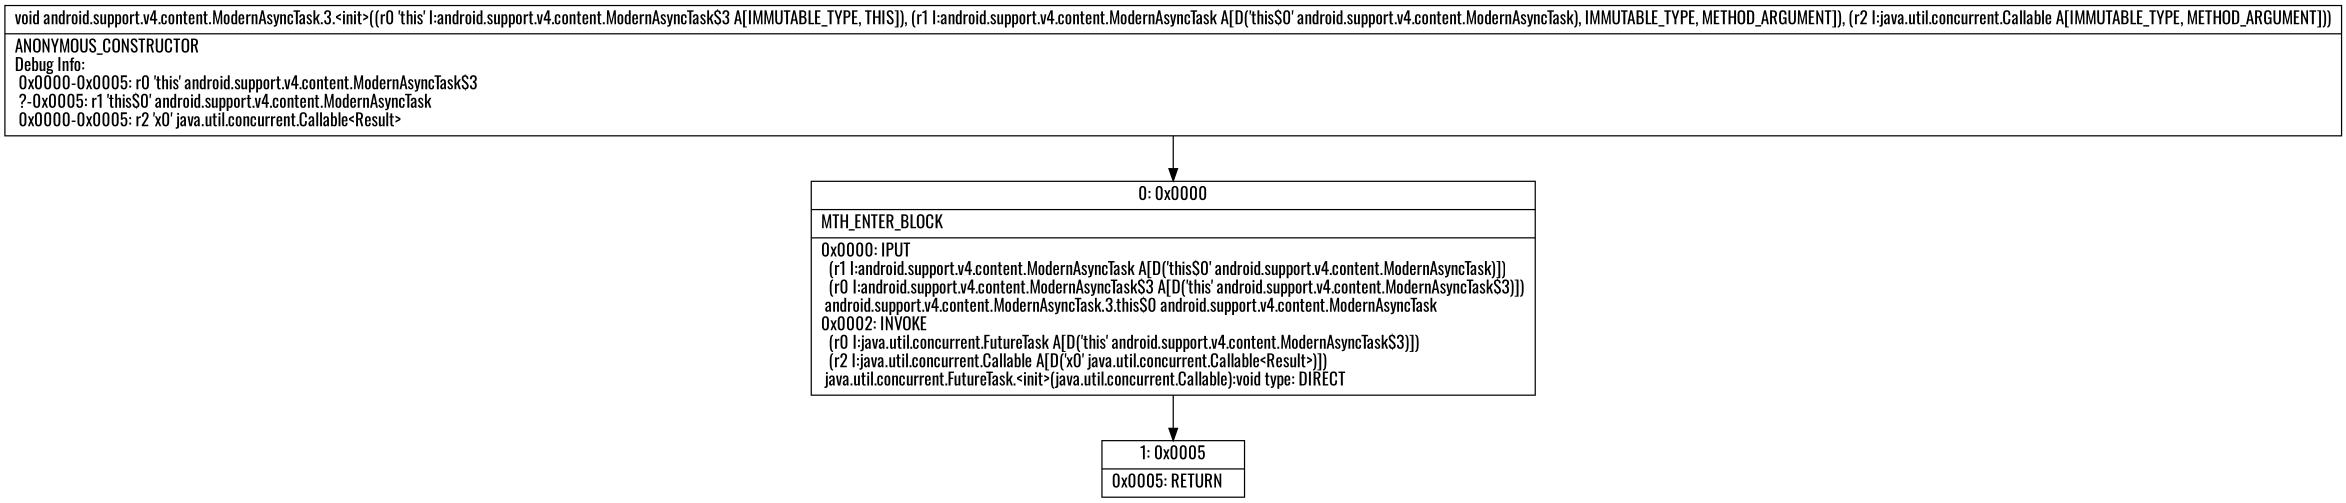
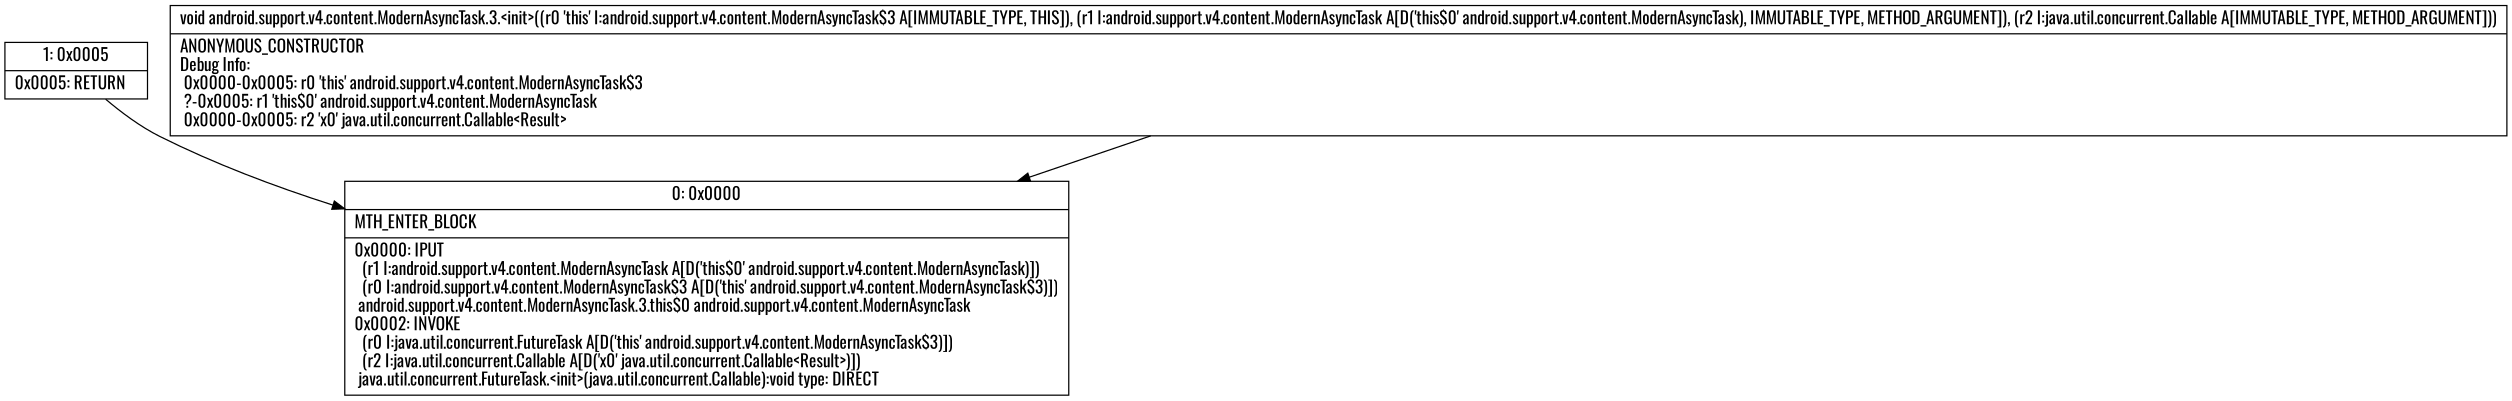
(1173, 412) -> (215, 162)
